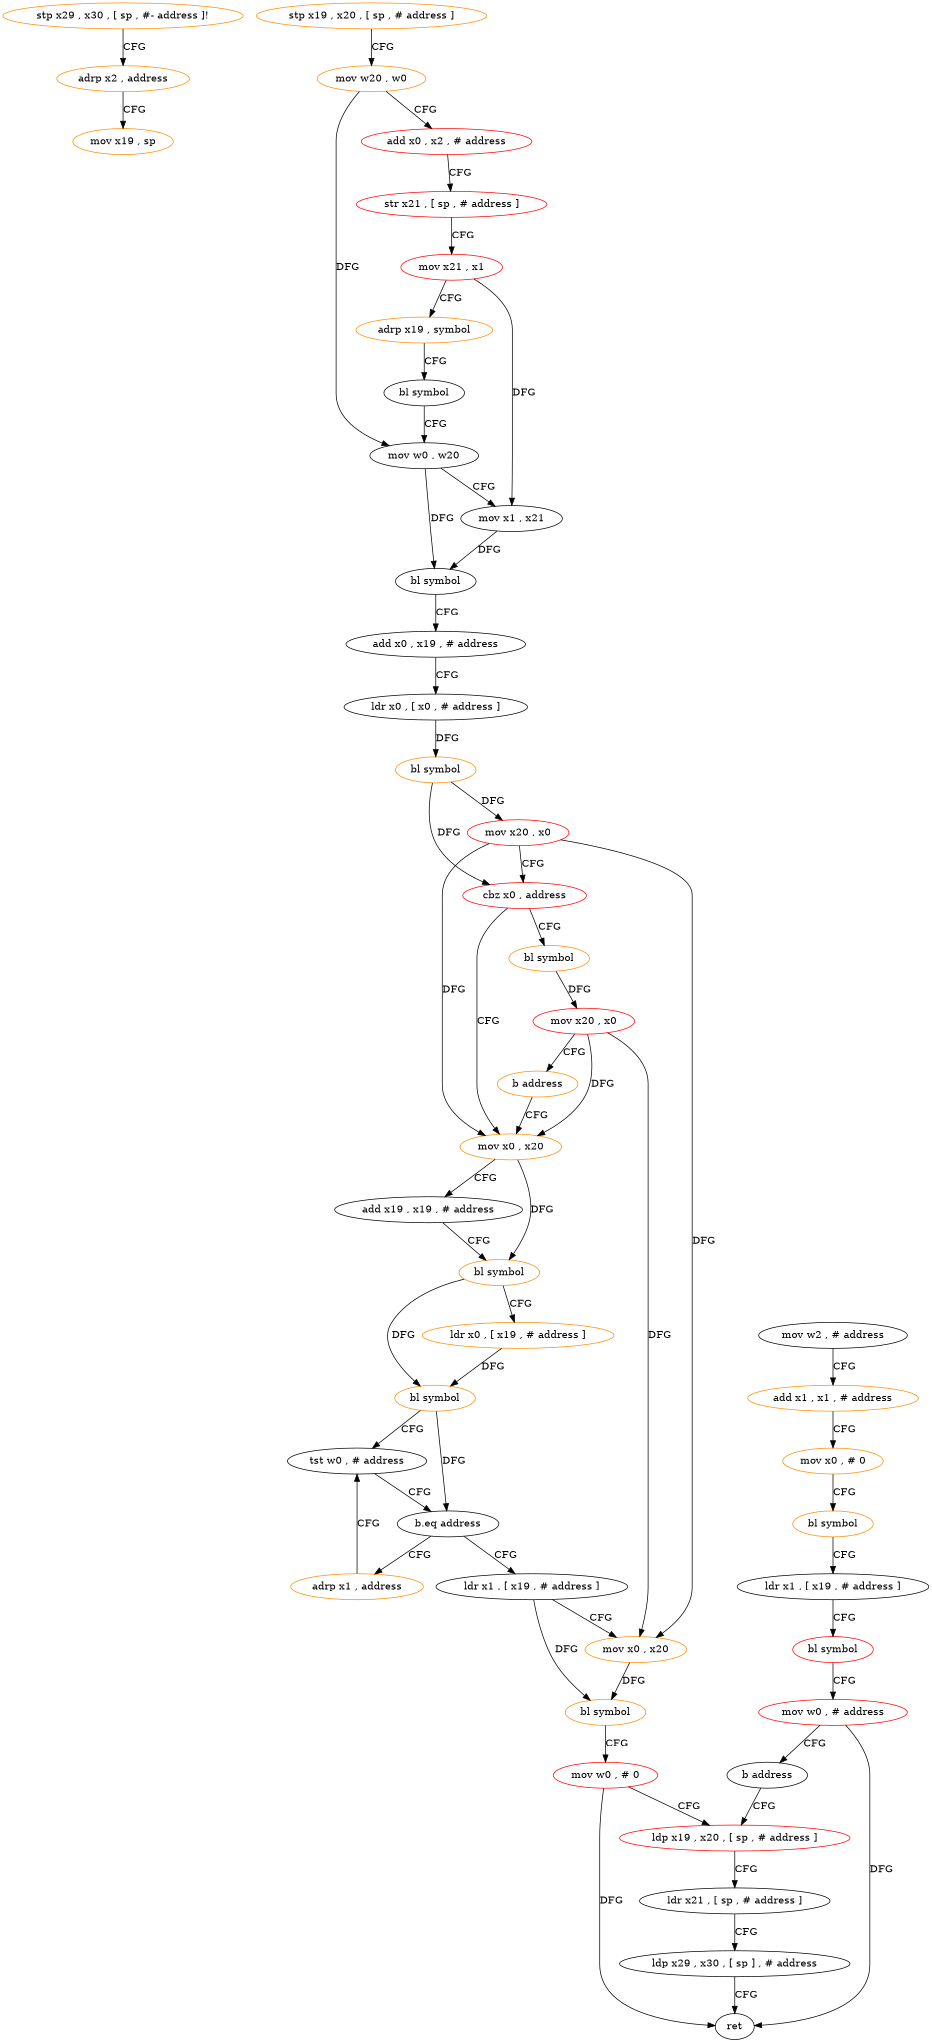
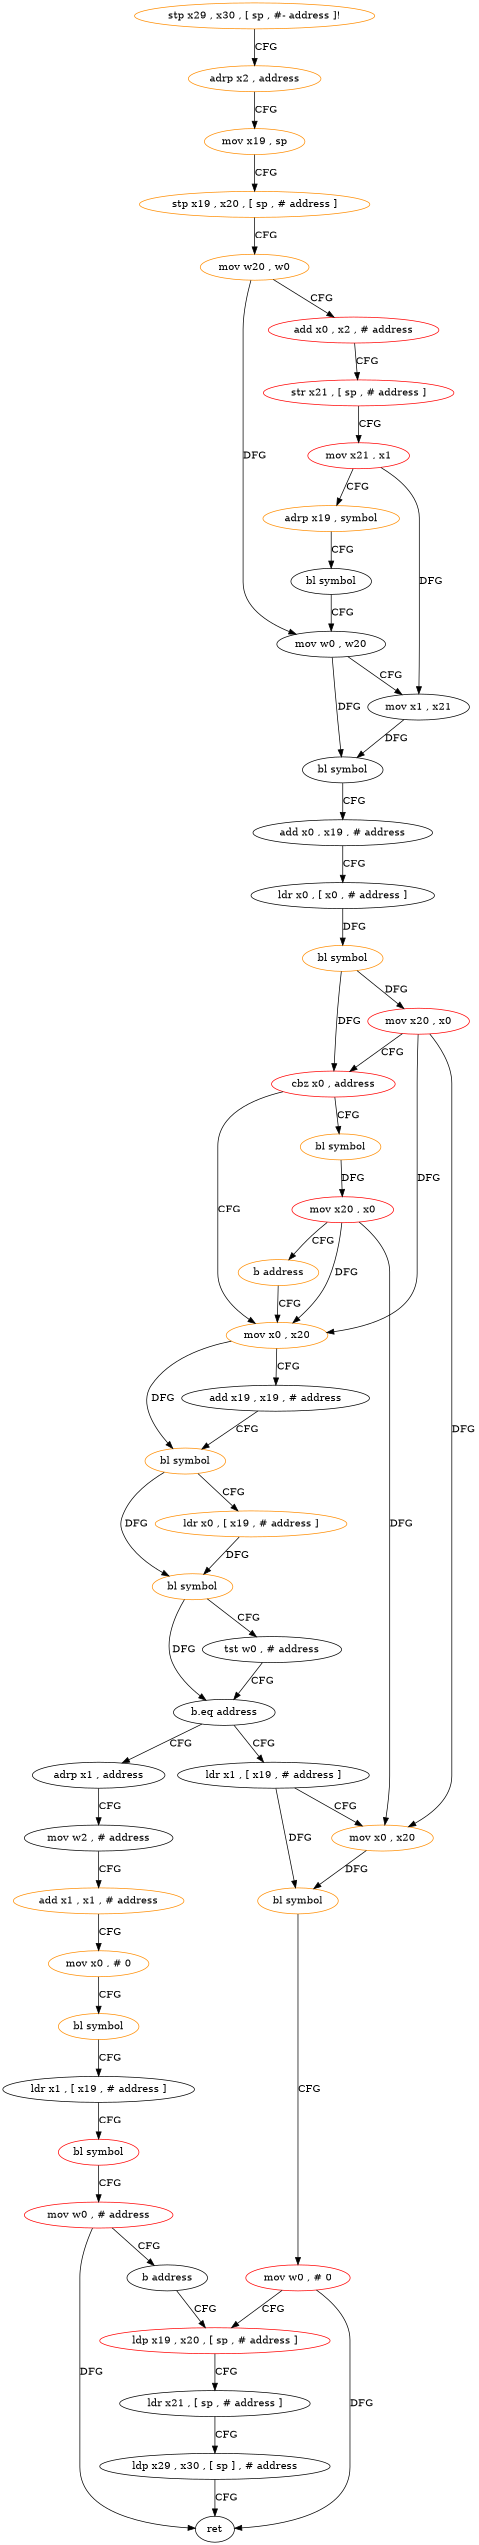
none -> (255, 169)
(357, 1528) -> (99, 1803)
(357, 1587) -> (99, 1775)
